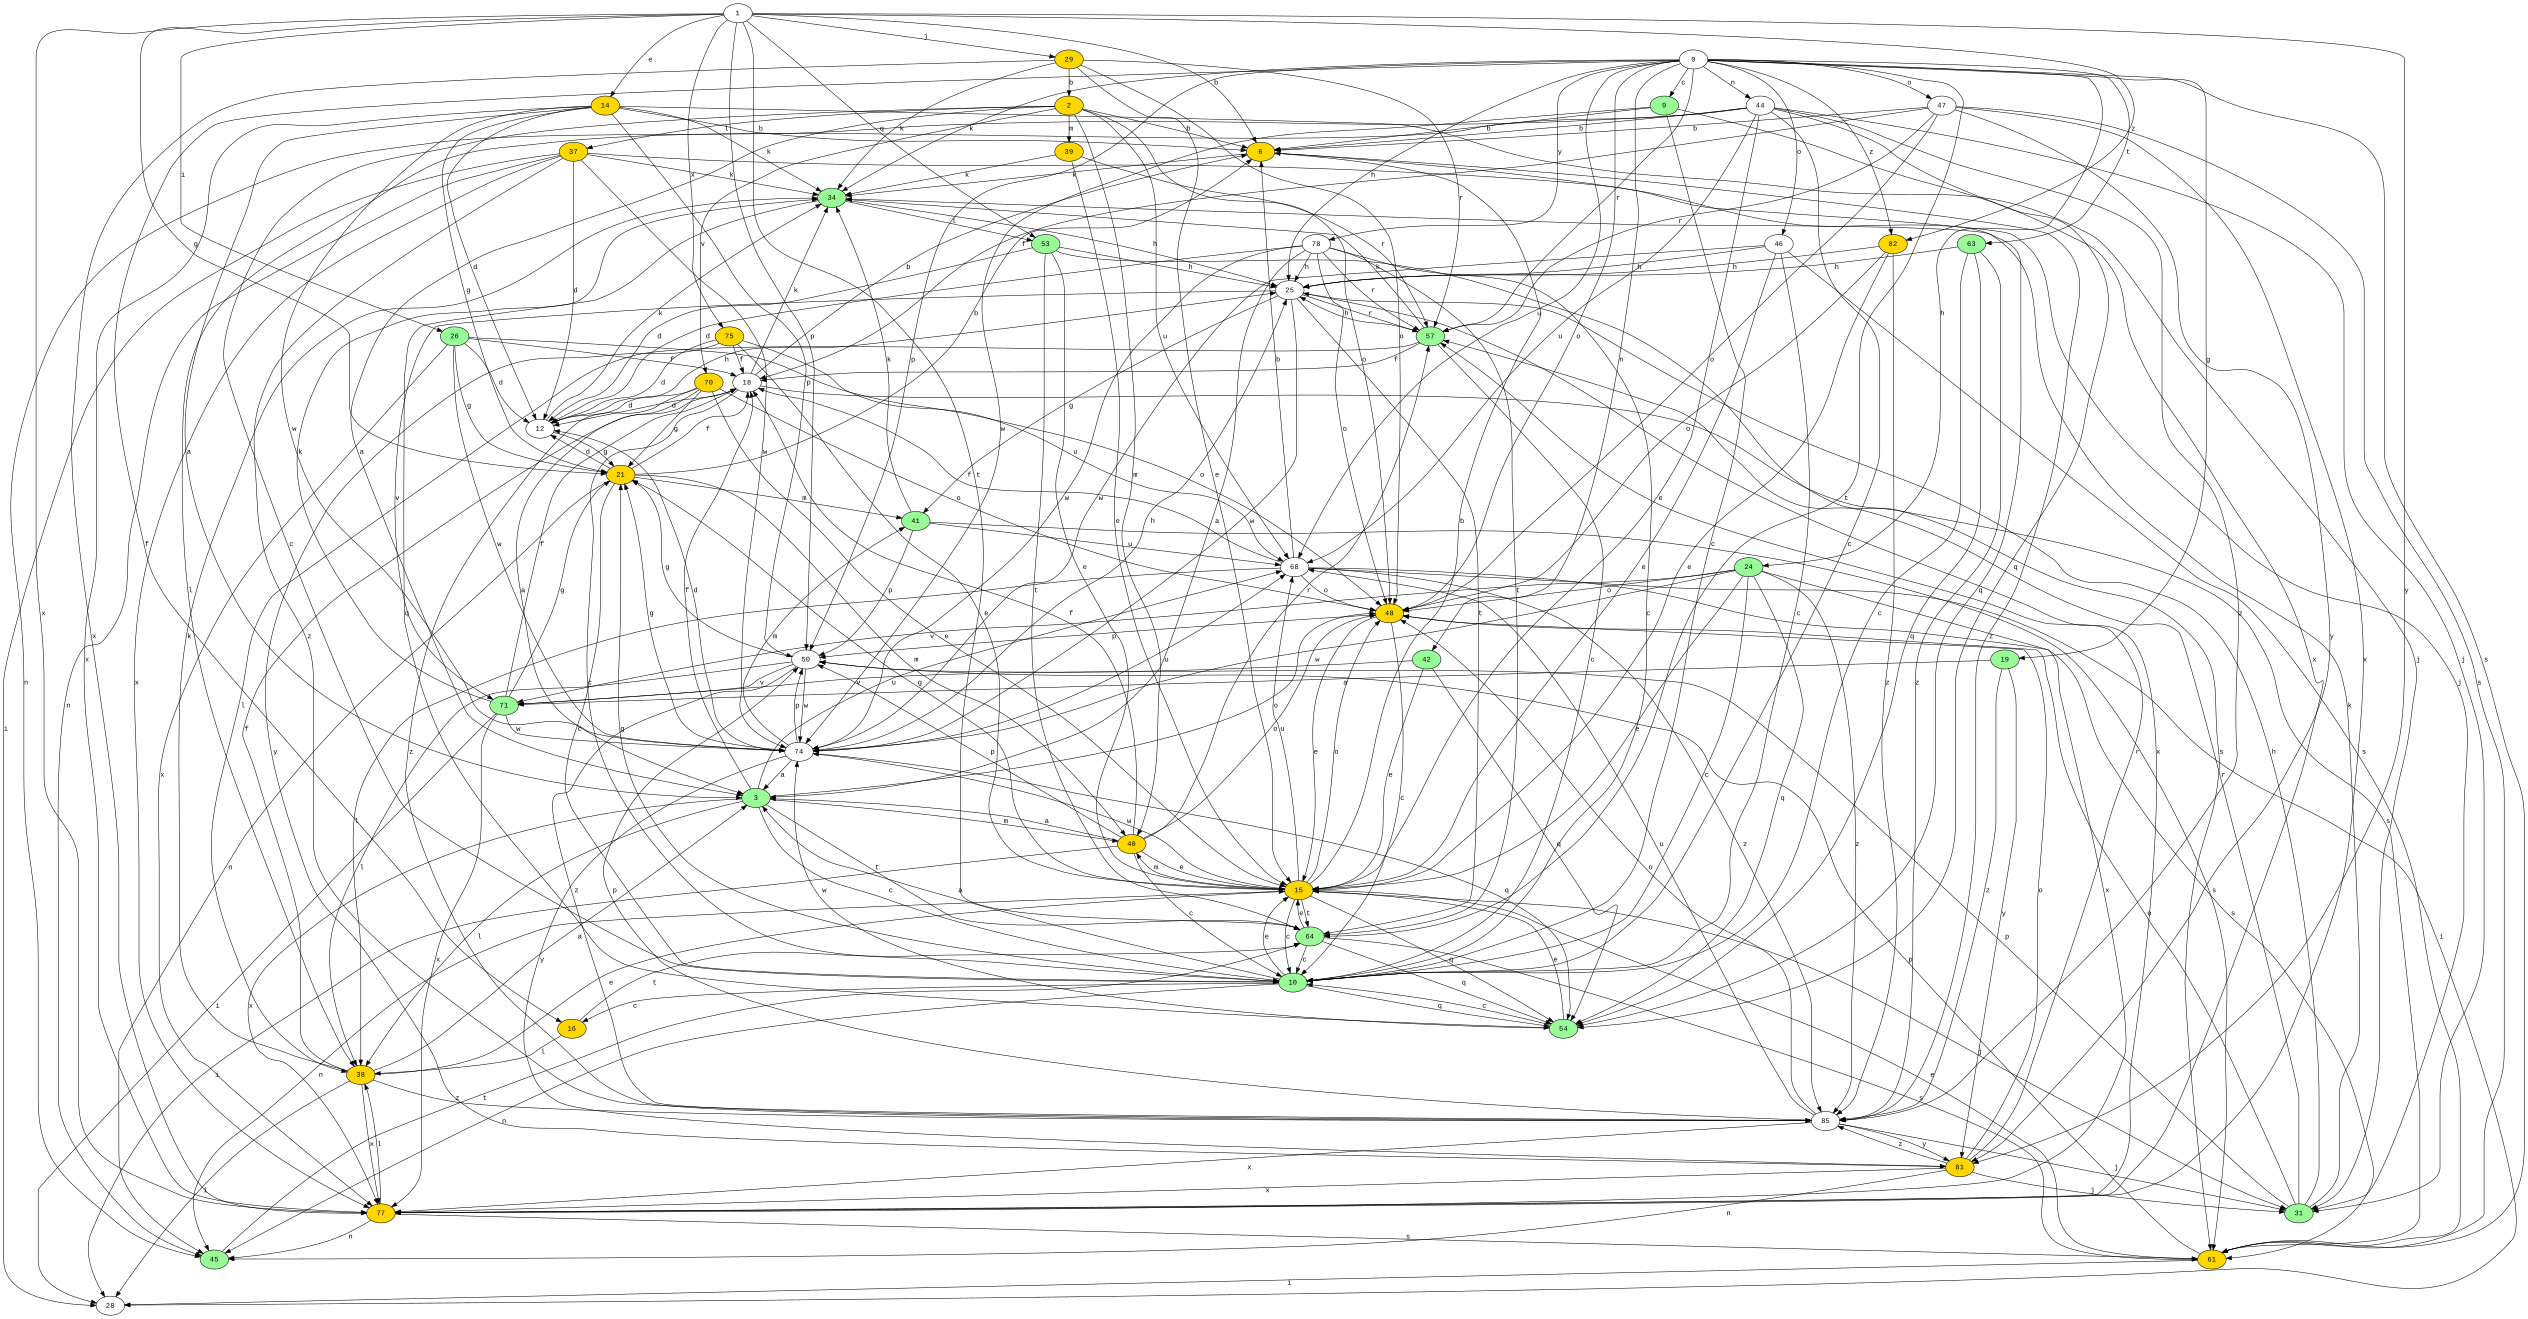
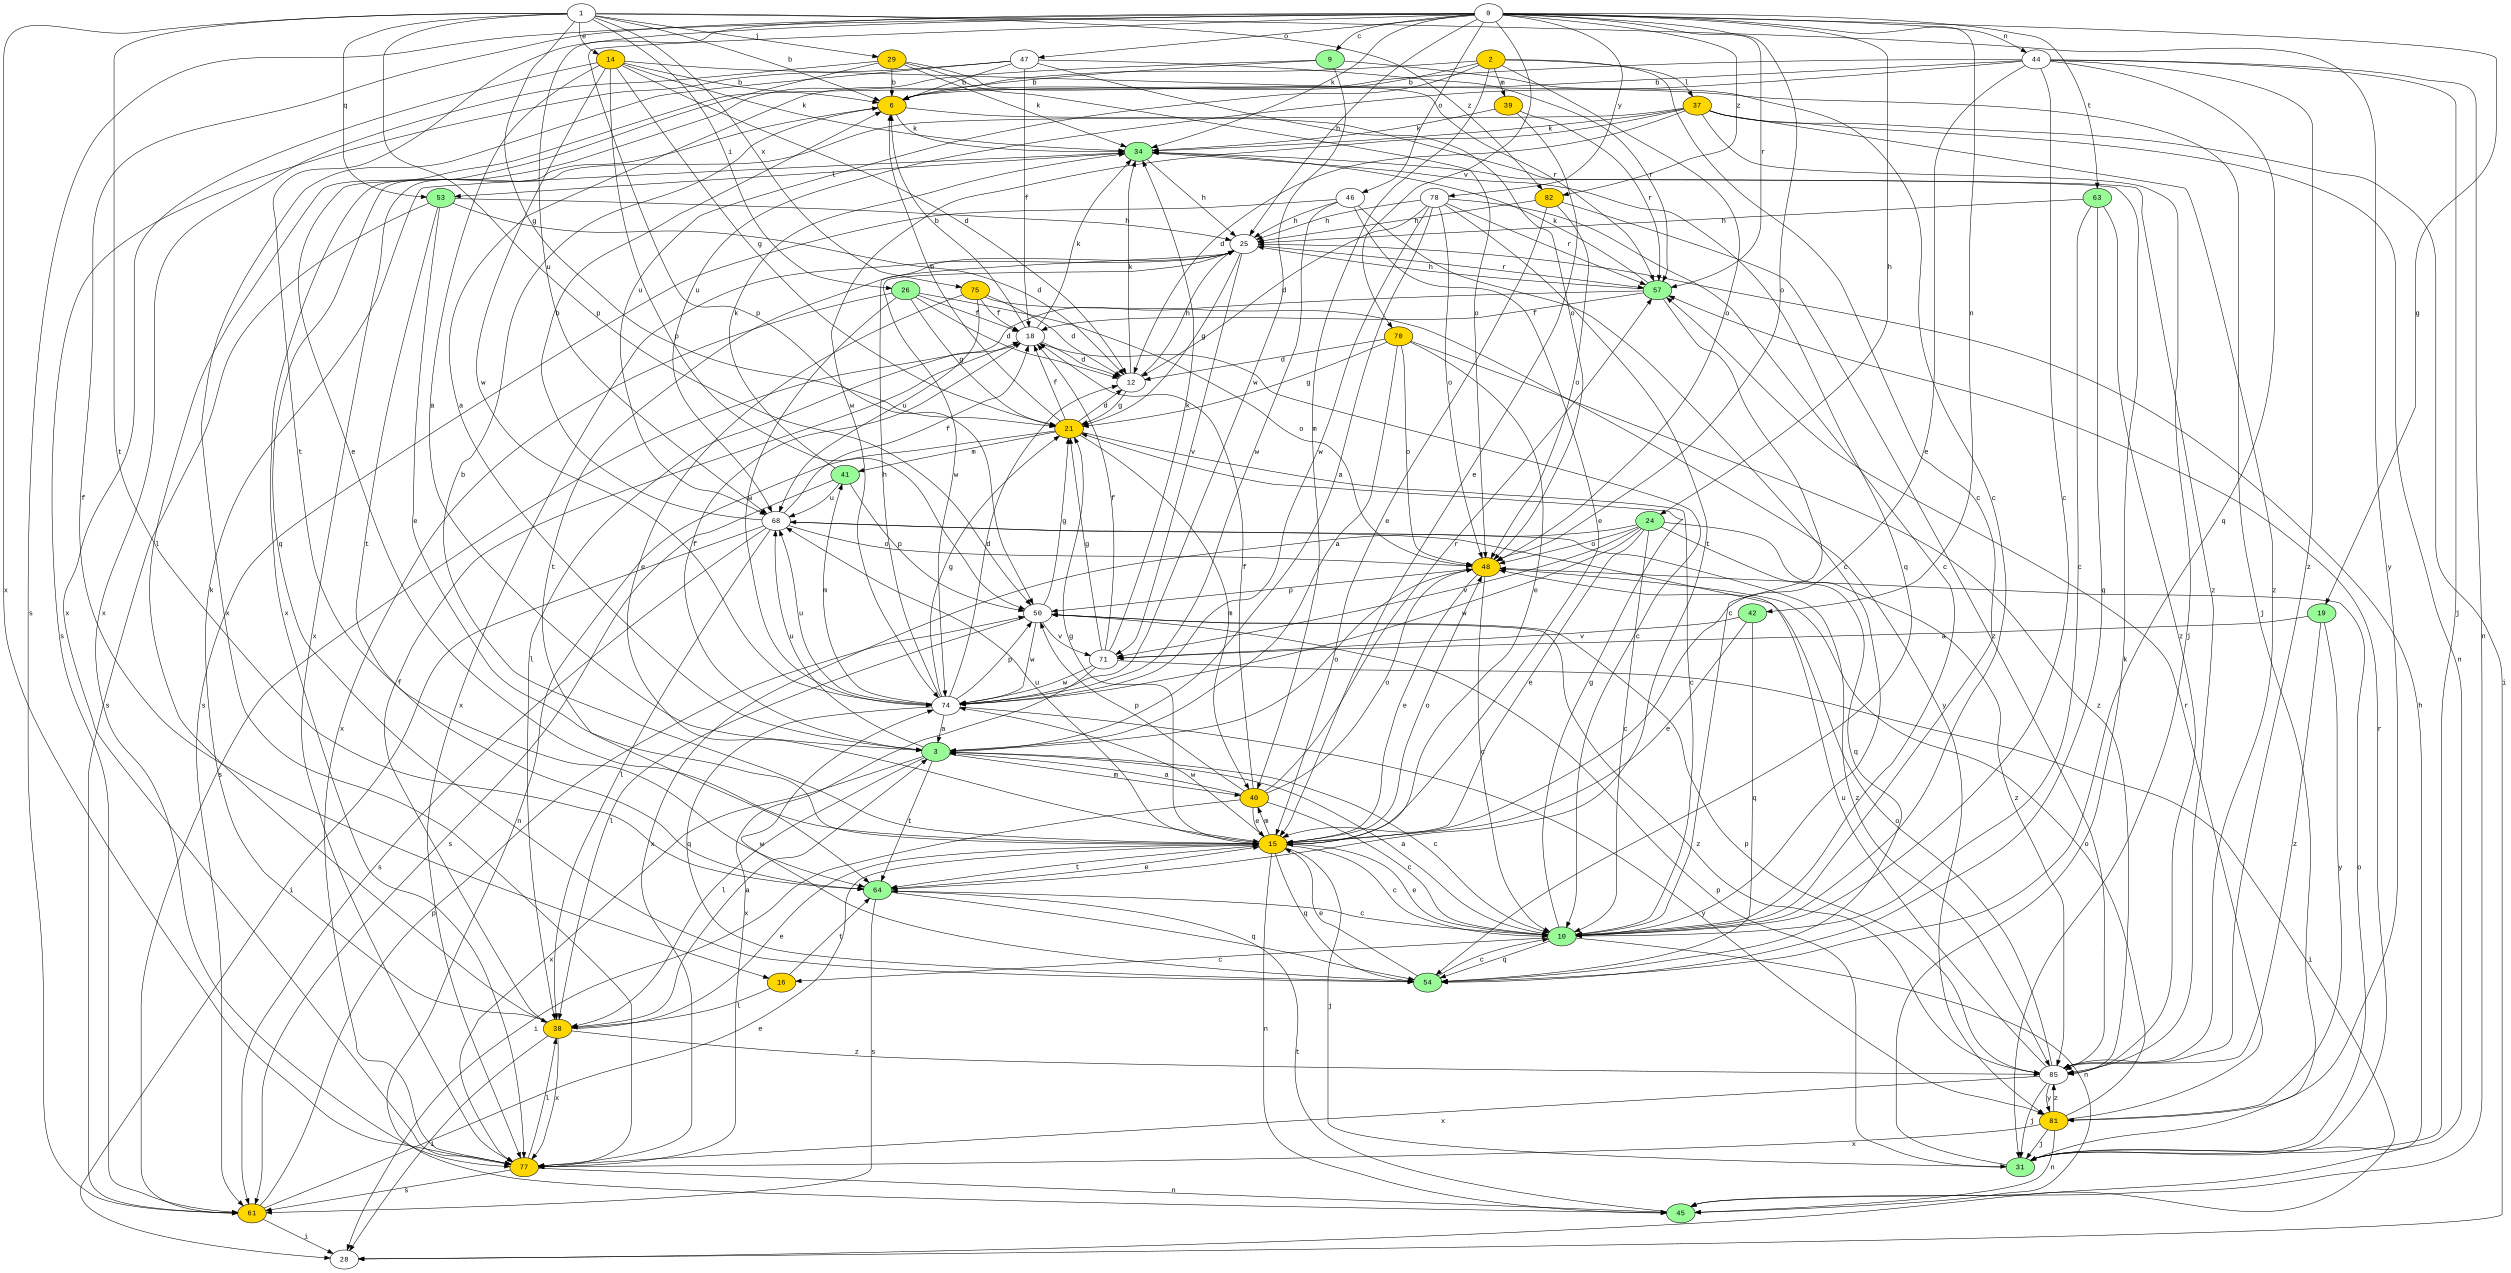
(1069, 80) -> (892, 80)
(812, 159) -> (1453, 175)
(1093, 388) -> (1178, 361)
(2324, 562) -> none
(504, 706) -> (1104, 659)
